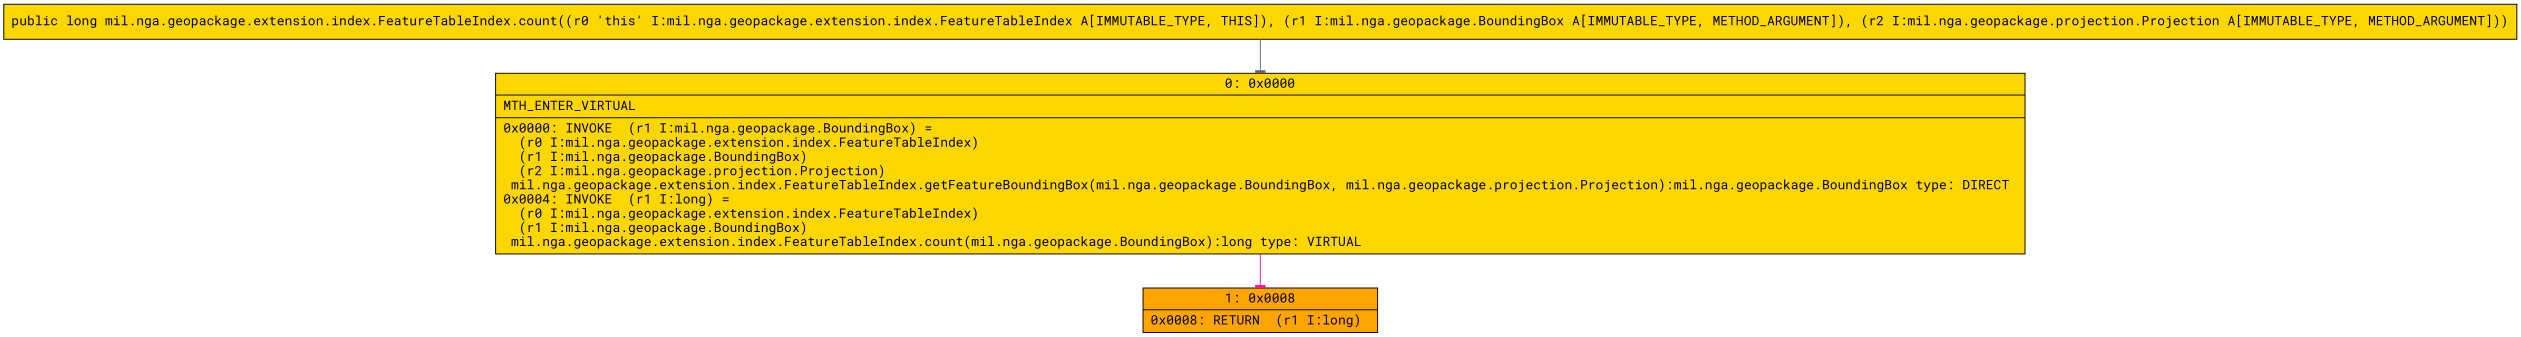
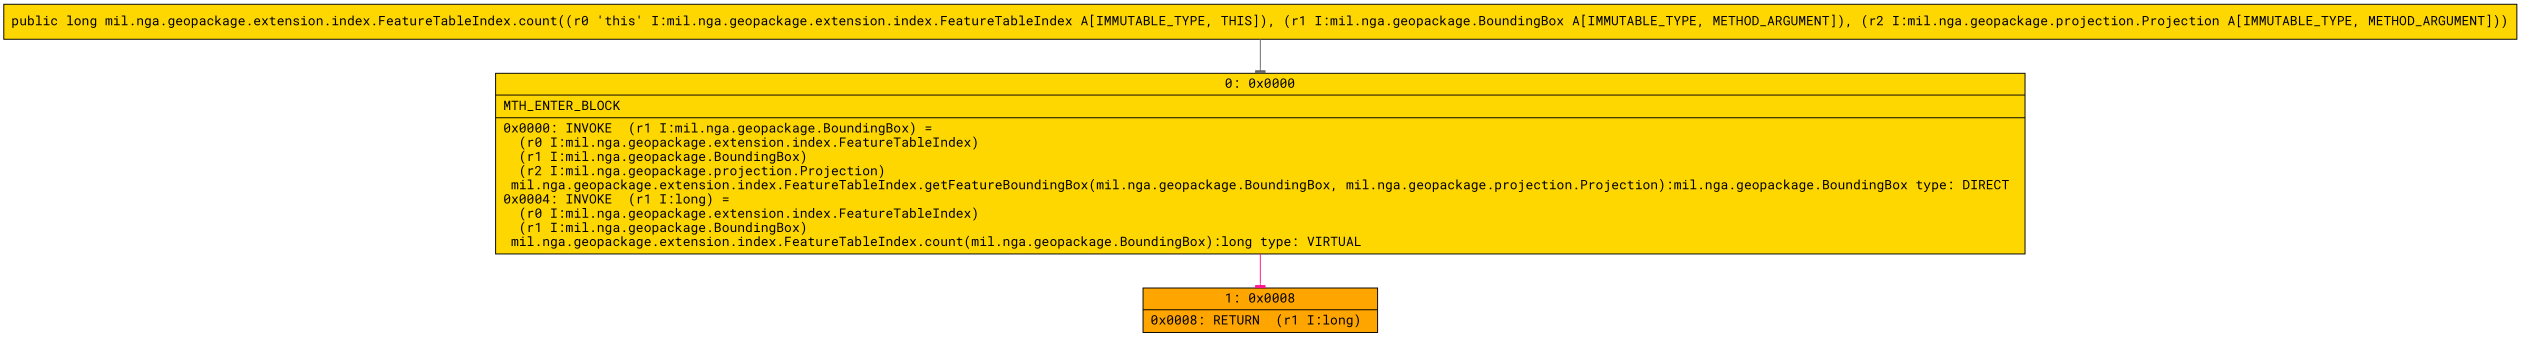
(570, 106) -> (562, 106)
